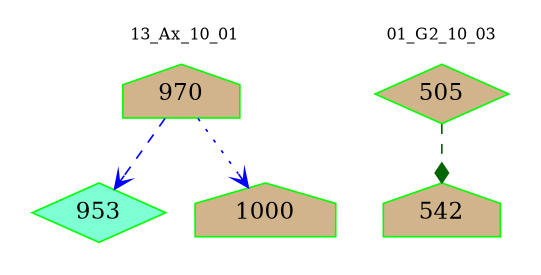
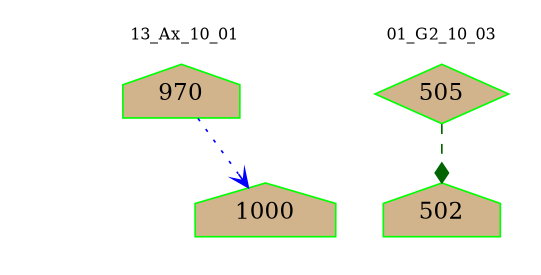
(99, 213) -> none
(442, 213) -> (442, 213)
